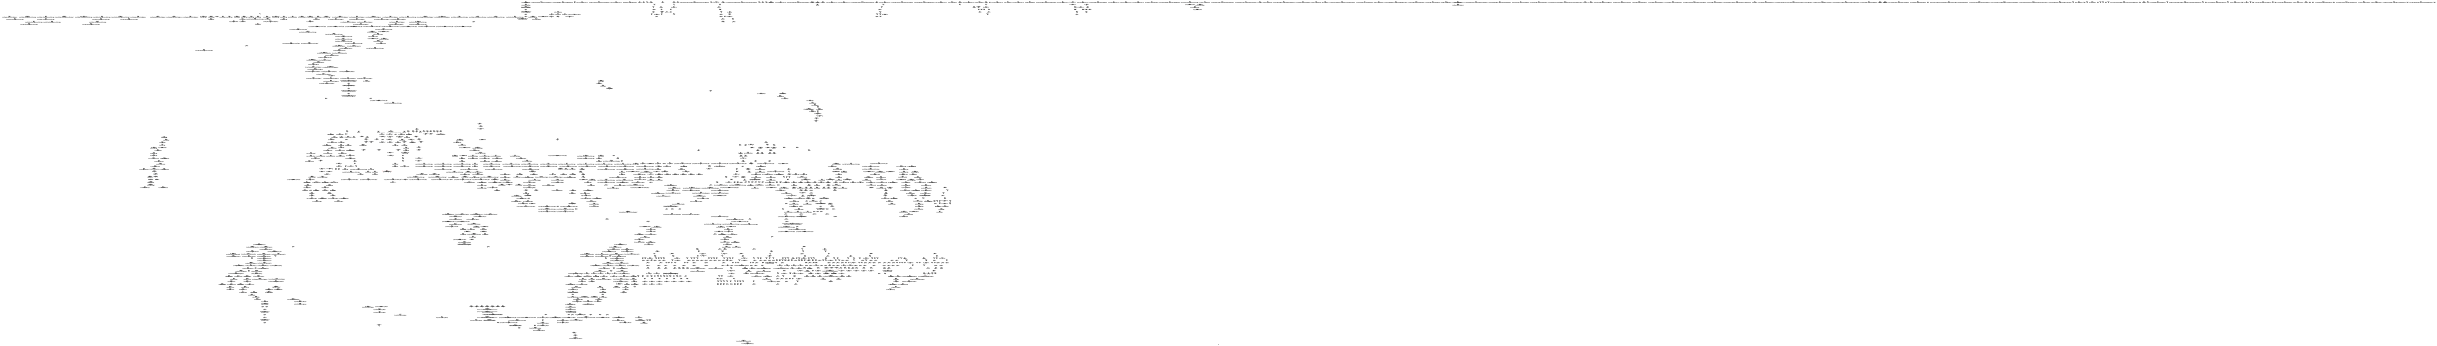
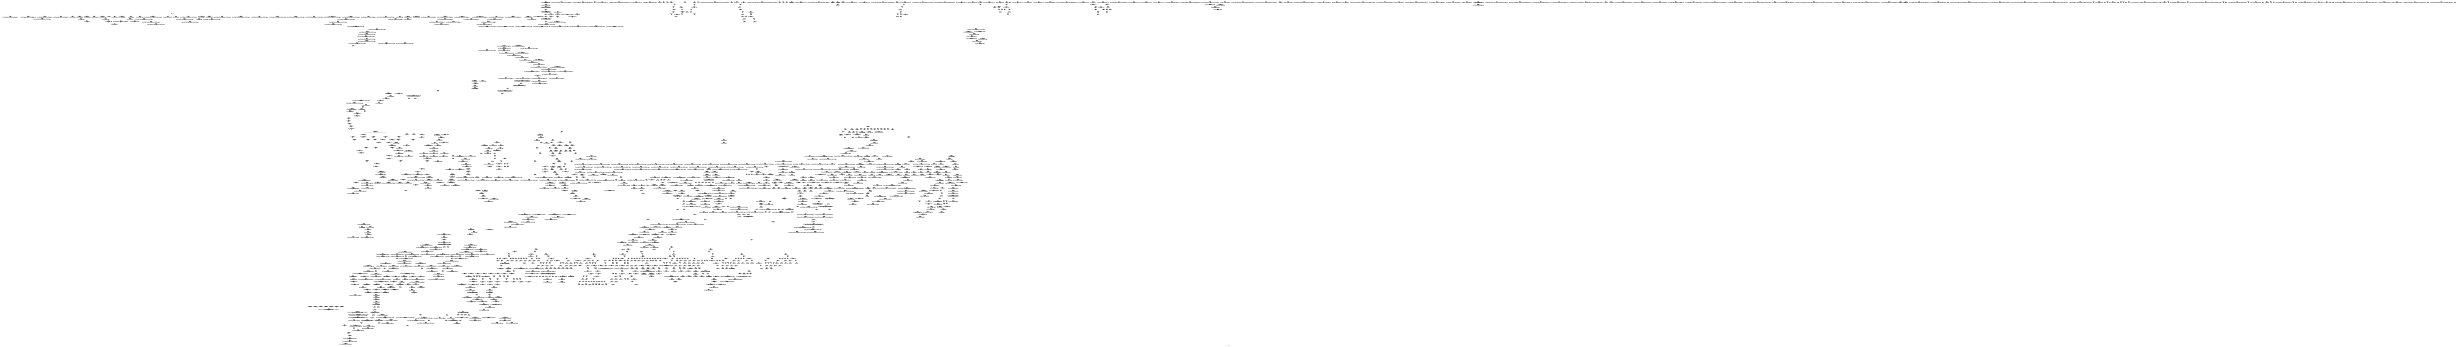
none -> (845, 180)
